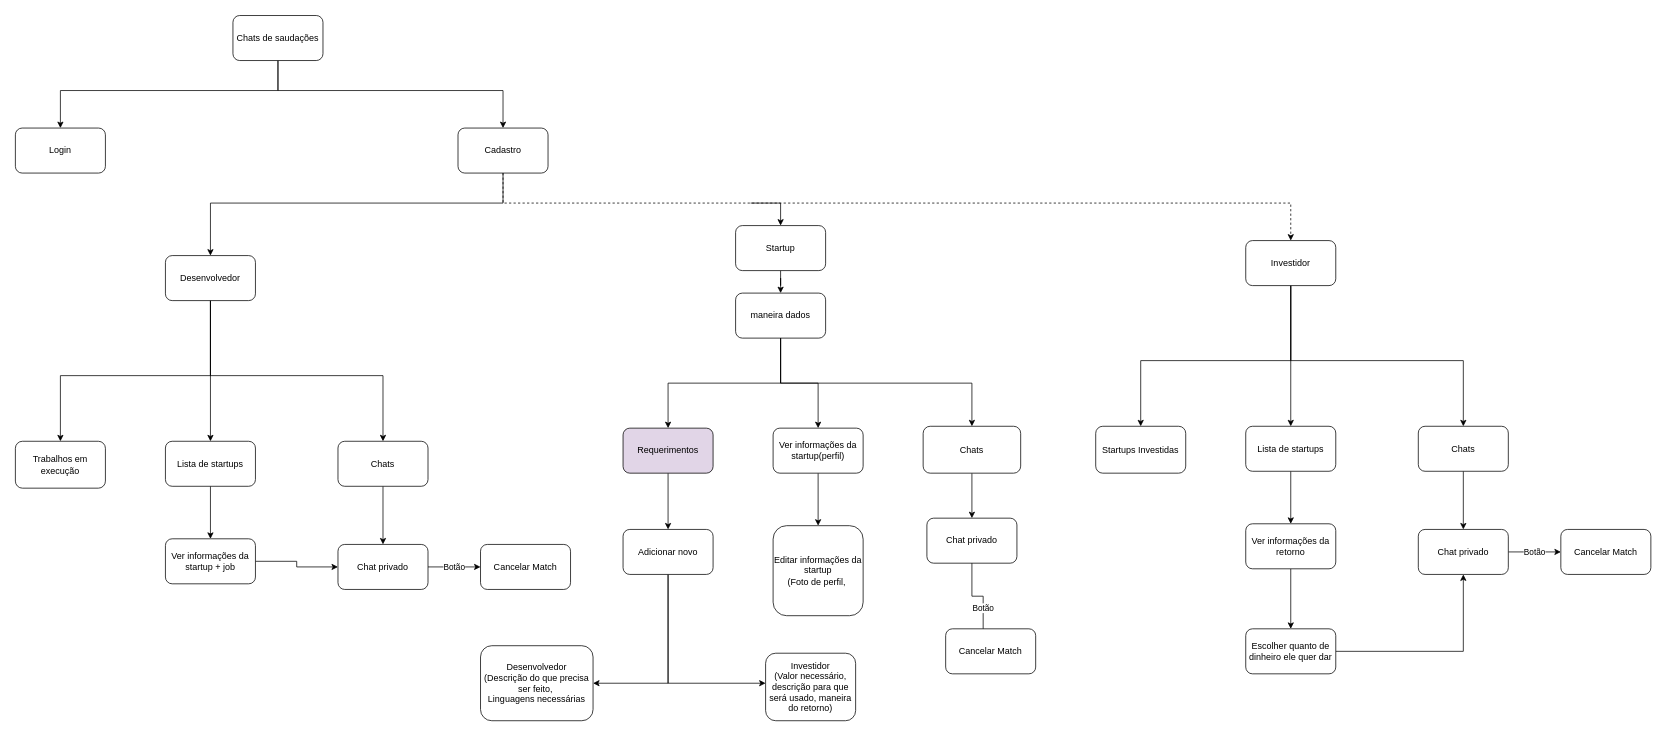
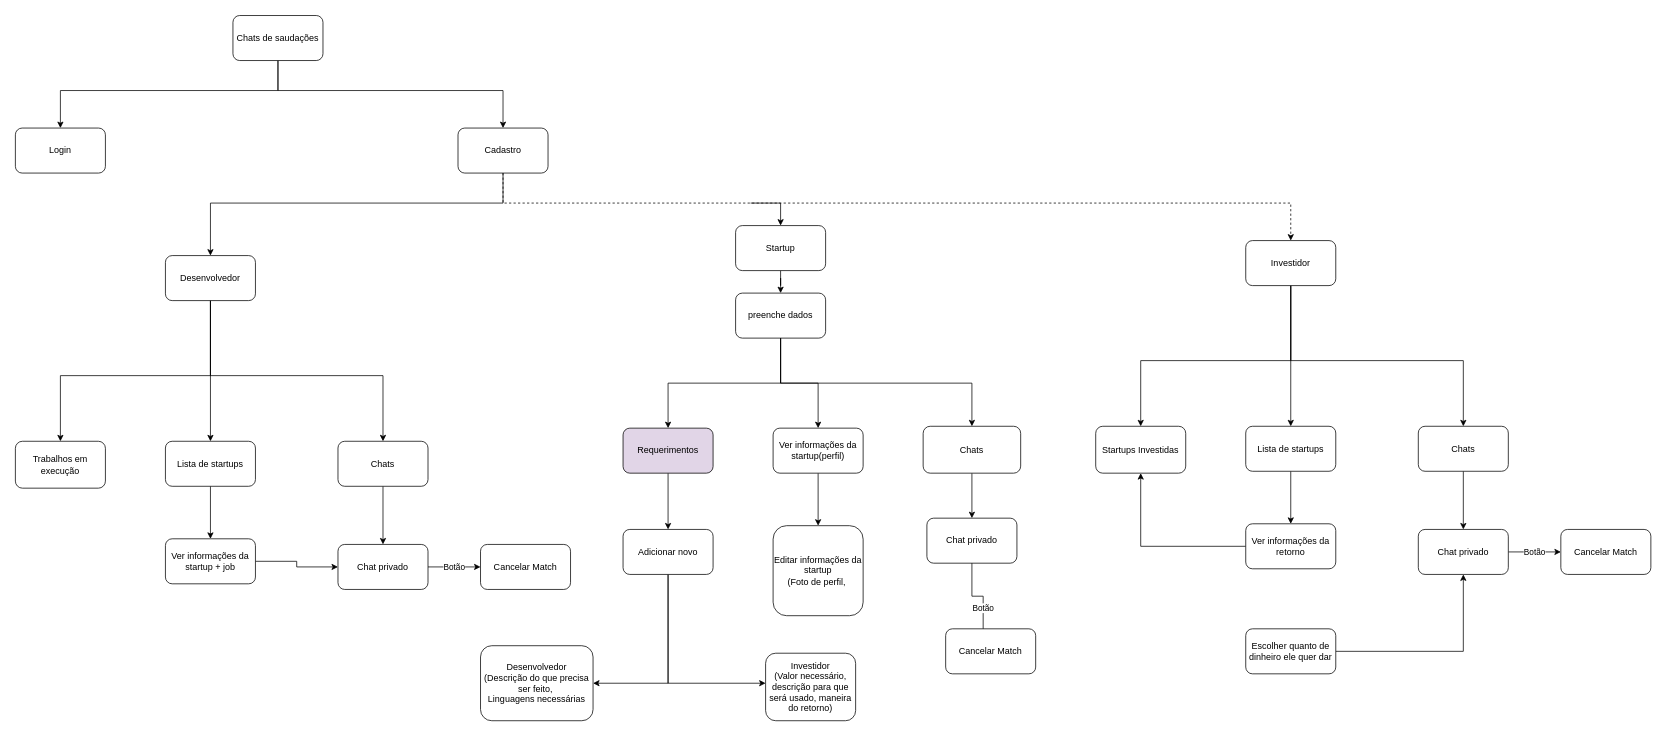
(780, 315) -> (780, 315)
(1290, 596) -> (1159, 546)
